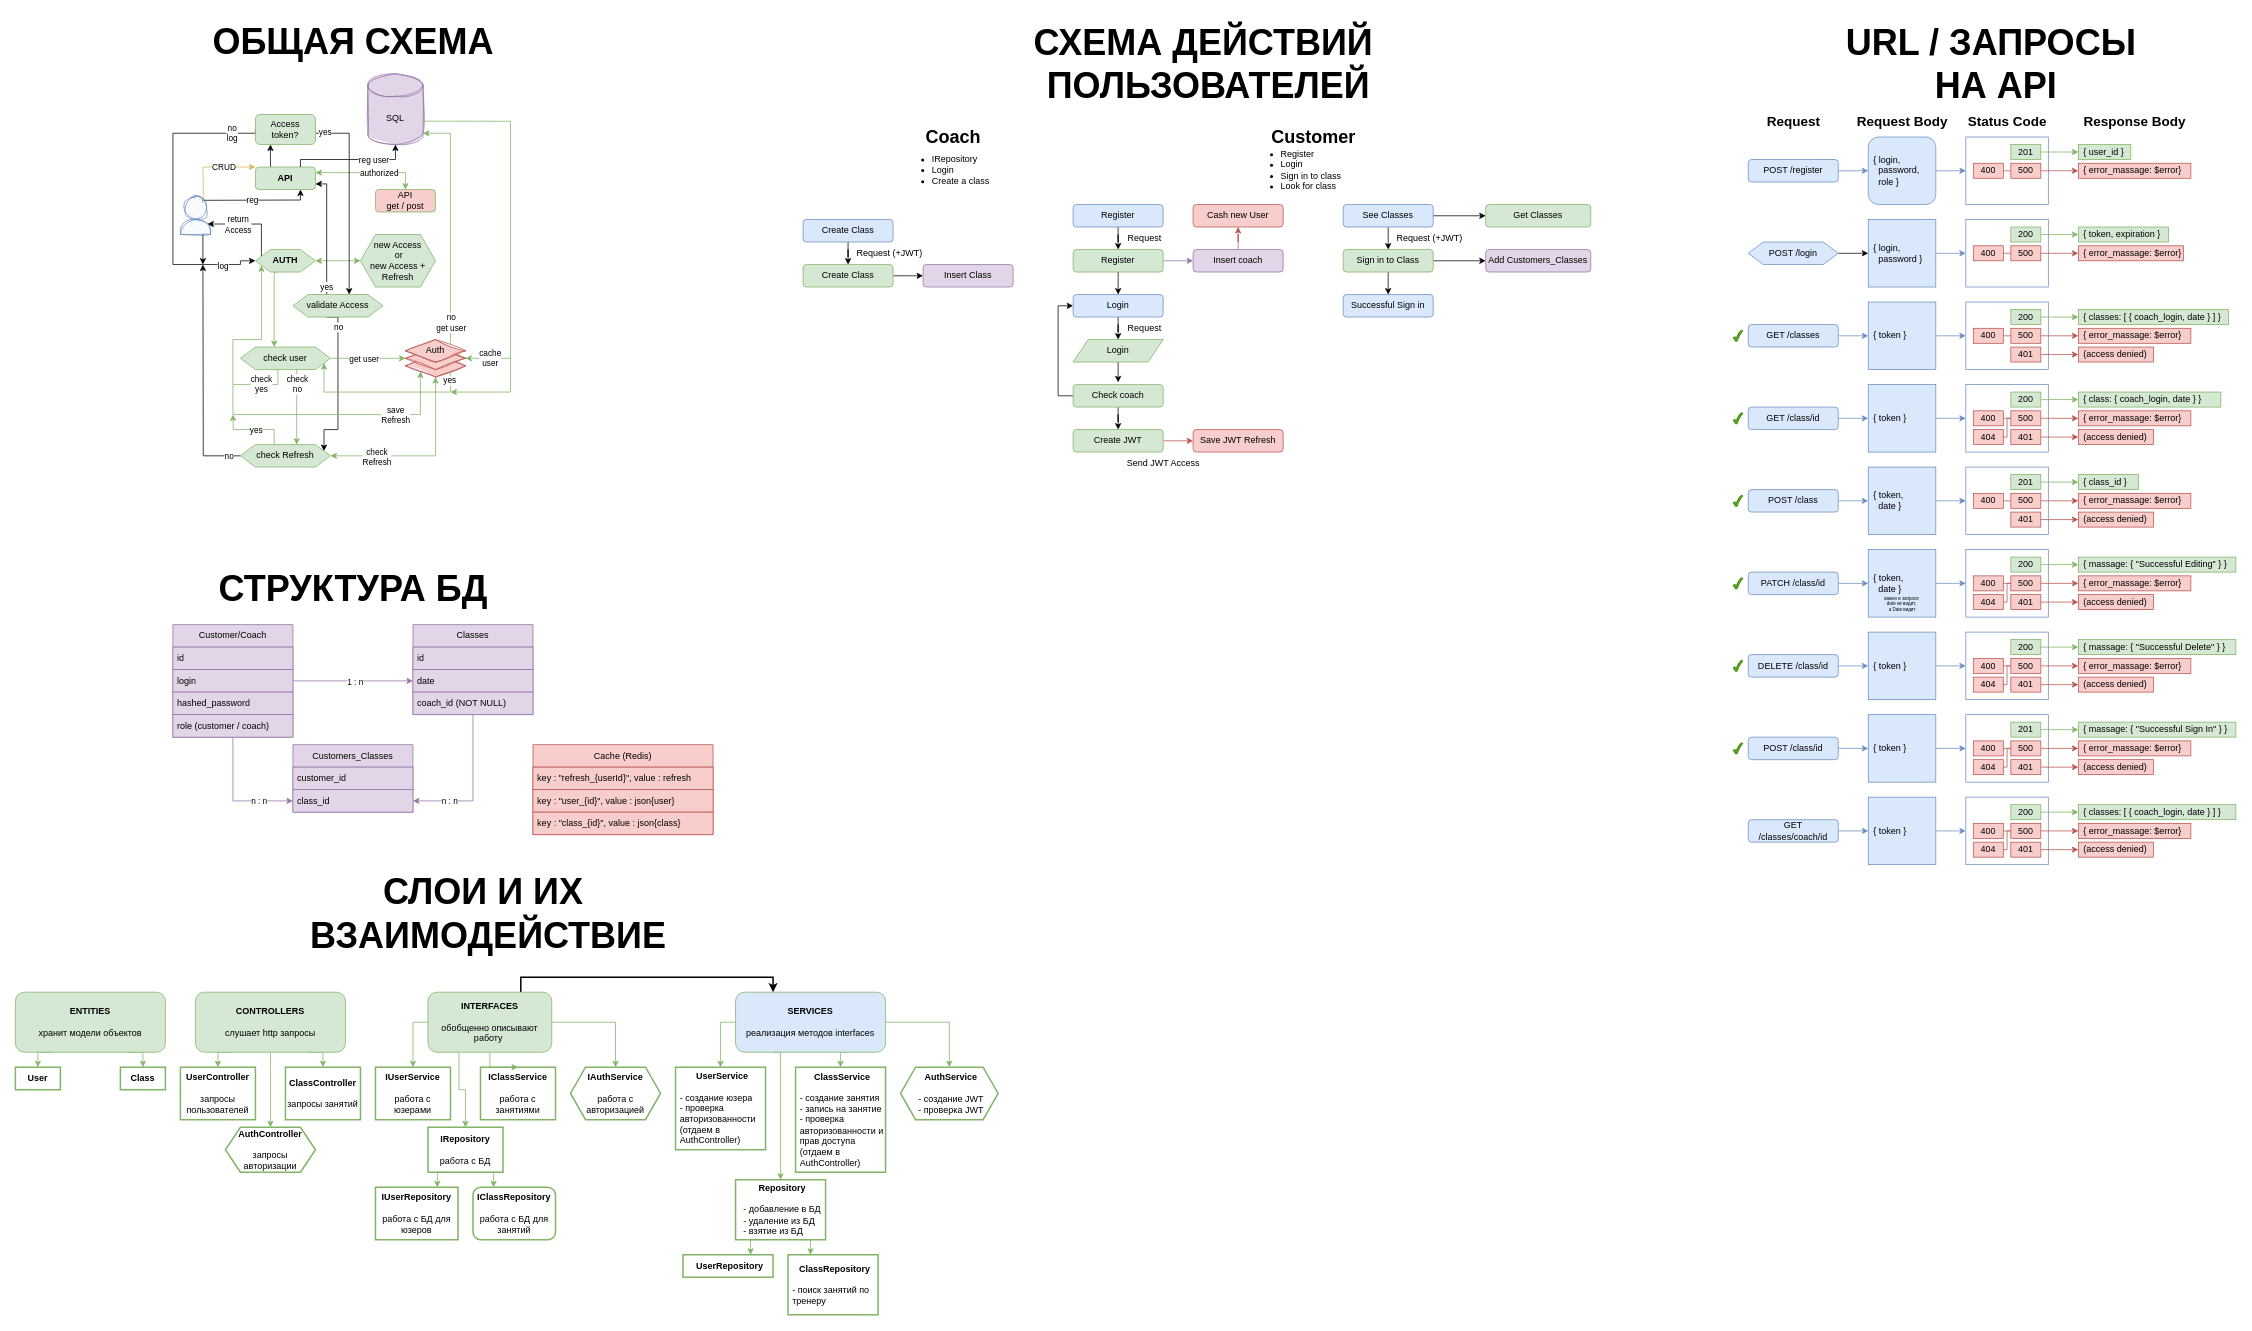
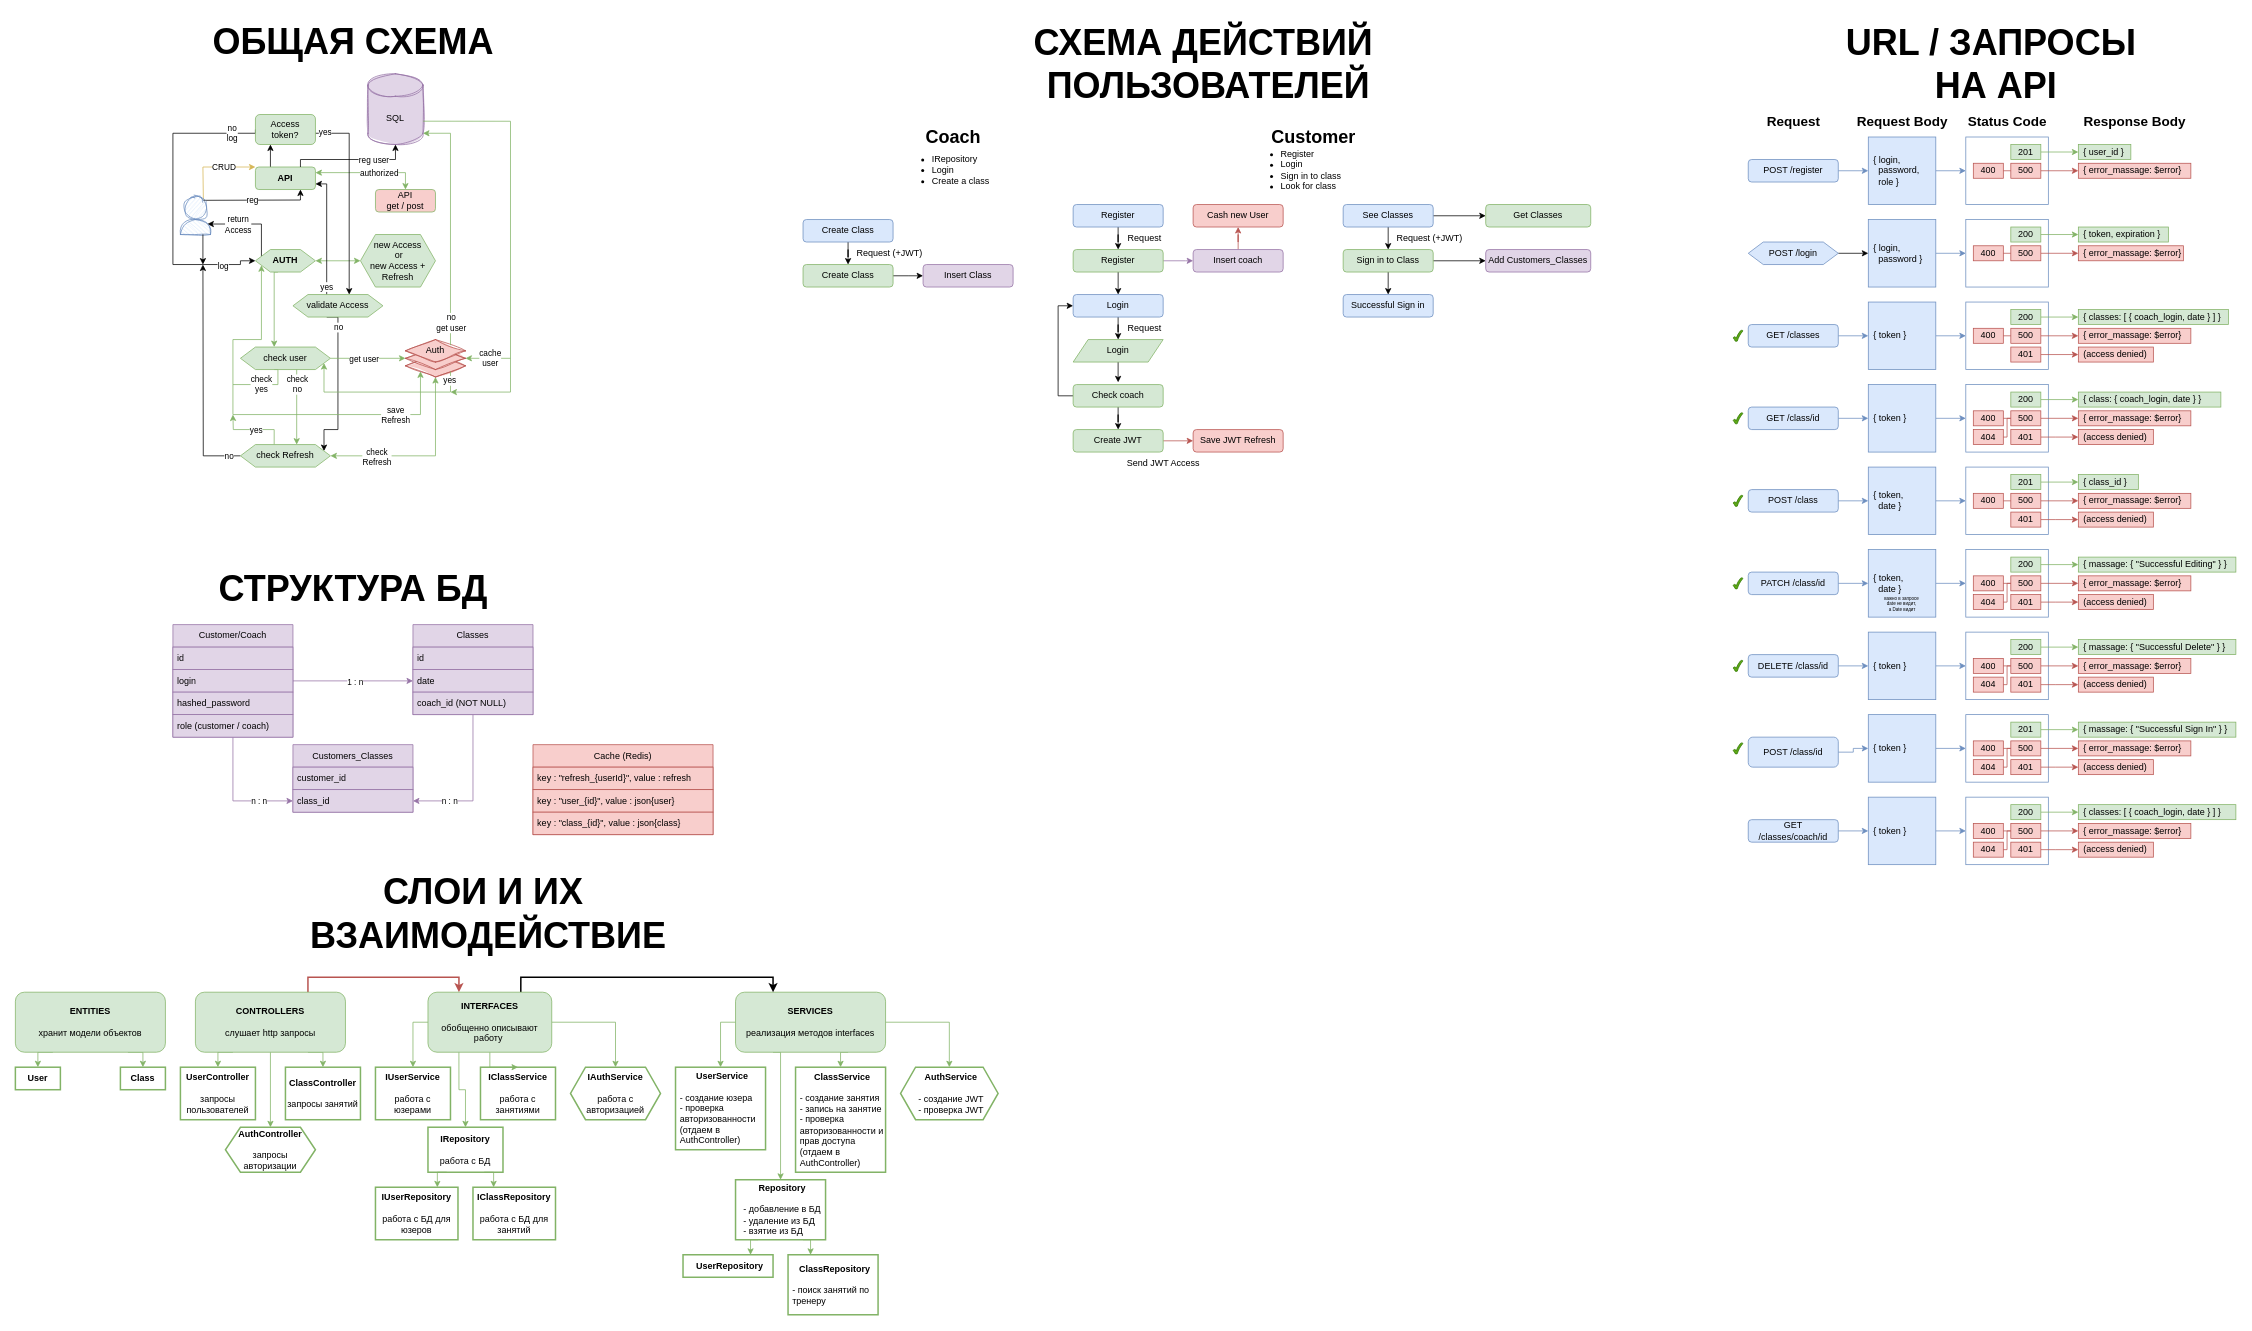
(1902, 171) -> (1902, 171)
(1793, 748) -> (1793, 752)
none -> (379, 977)
(810, 1022) -> (810, 1022)
(514, 1213) -> (514, 1213)
